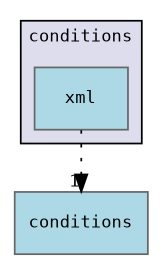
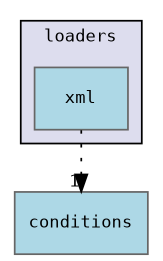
(81, 37) -> (81, 37)
